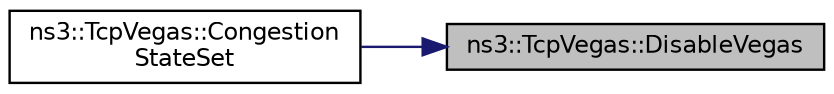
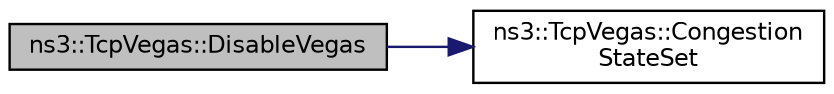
(392, 47) -> (418, 47)
